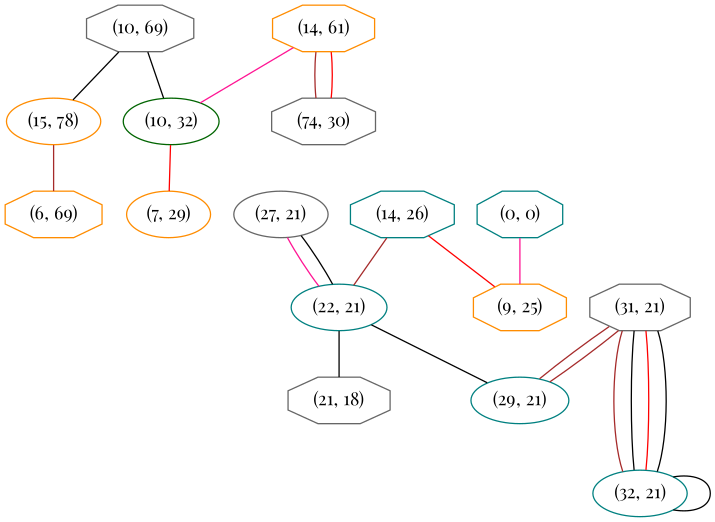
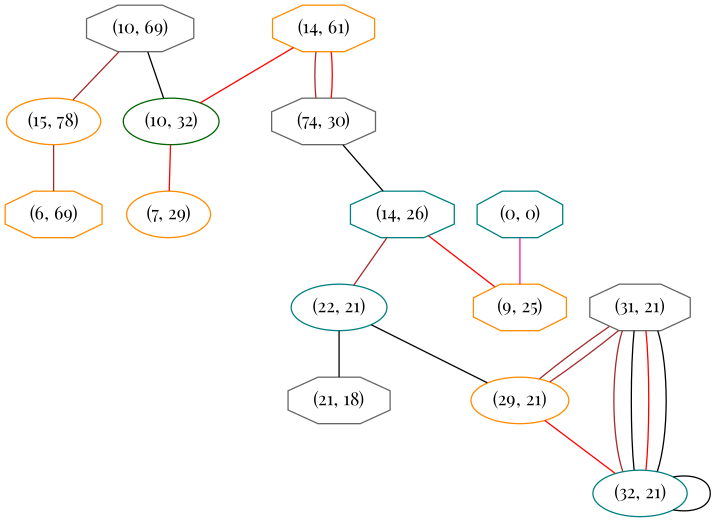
(247, 75) -> (247, 75)
(96, 76) -> (96, 76)
none -> (363, 168)
(281, 214) -> none
(520, 400) -> (520, 400)
none -> (580, 447)
